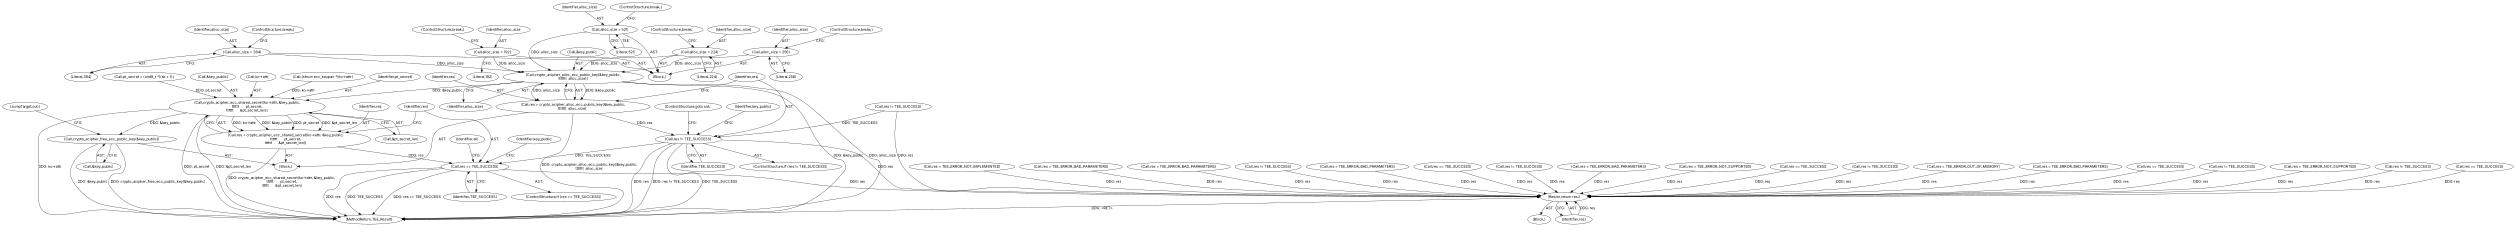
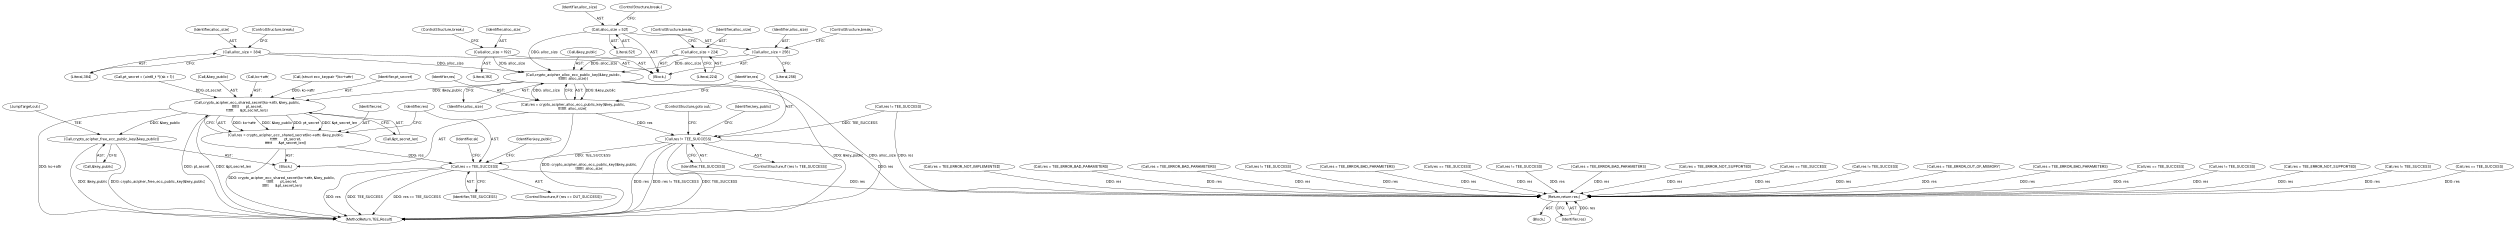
(615, 41) -> (615, 41)
(627, 41) -> (627, 41)
(488, 63) -> (488, 63)
(772, 67) -> (689, 37)
(79, 123) -> (79, 123)
(564, 197) -> (564, 197)
(972, 209) -> none
